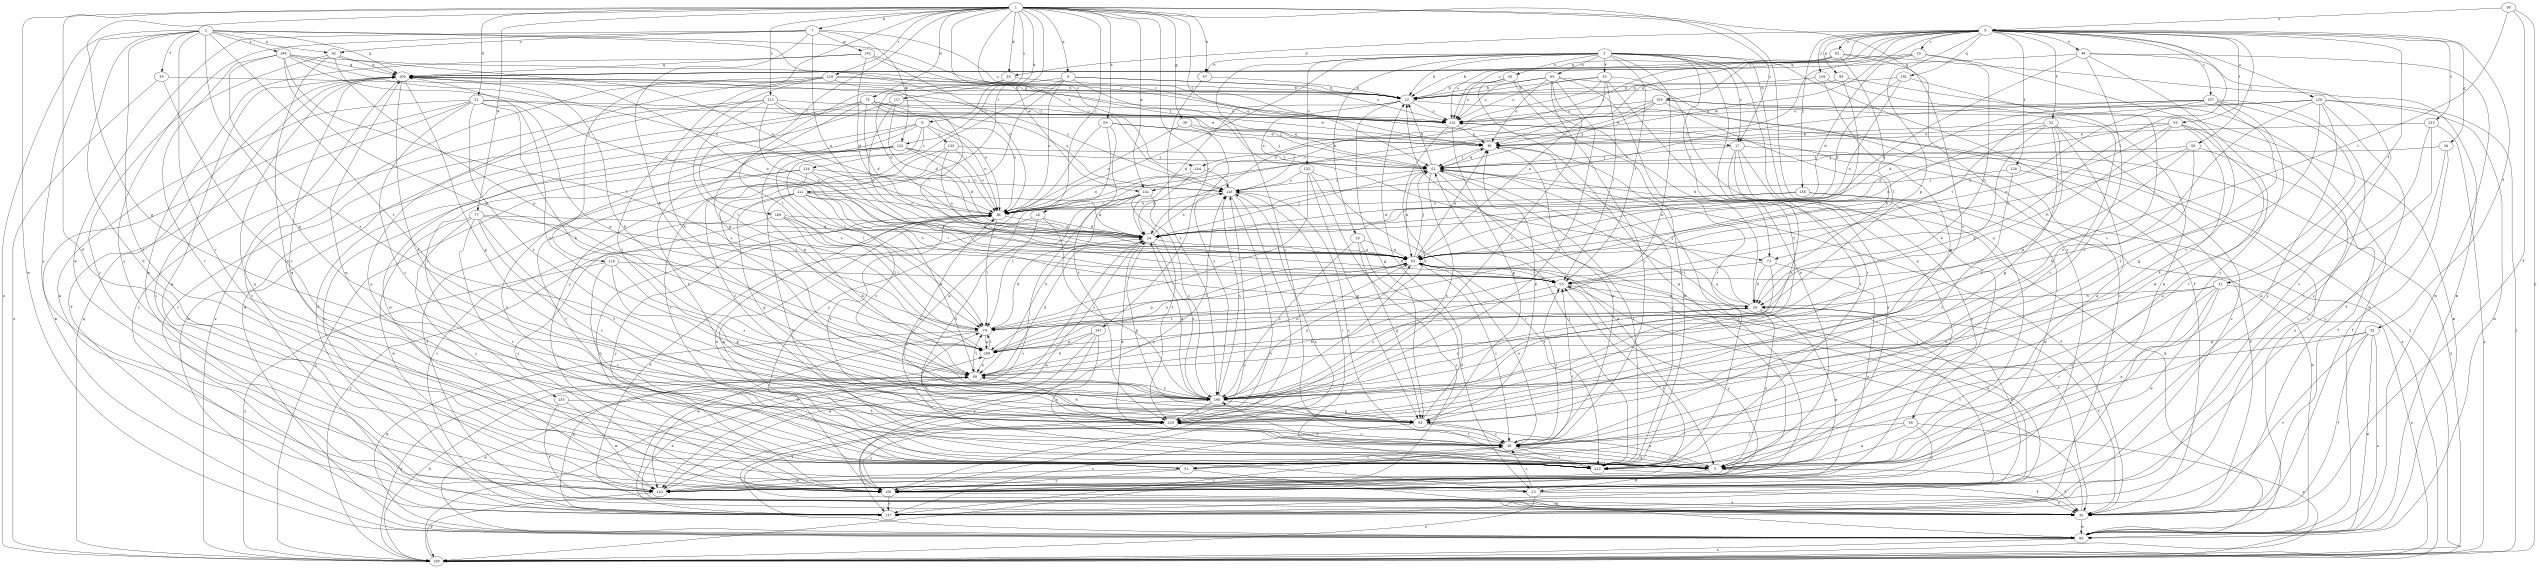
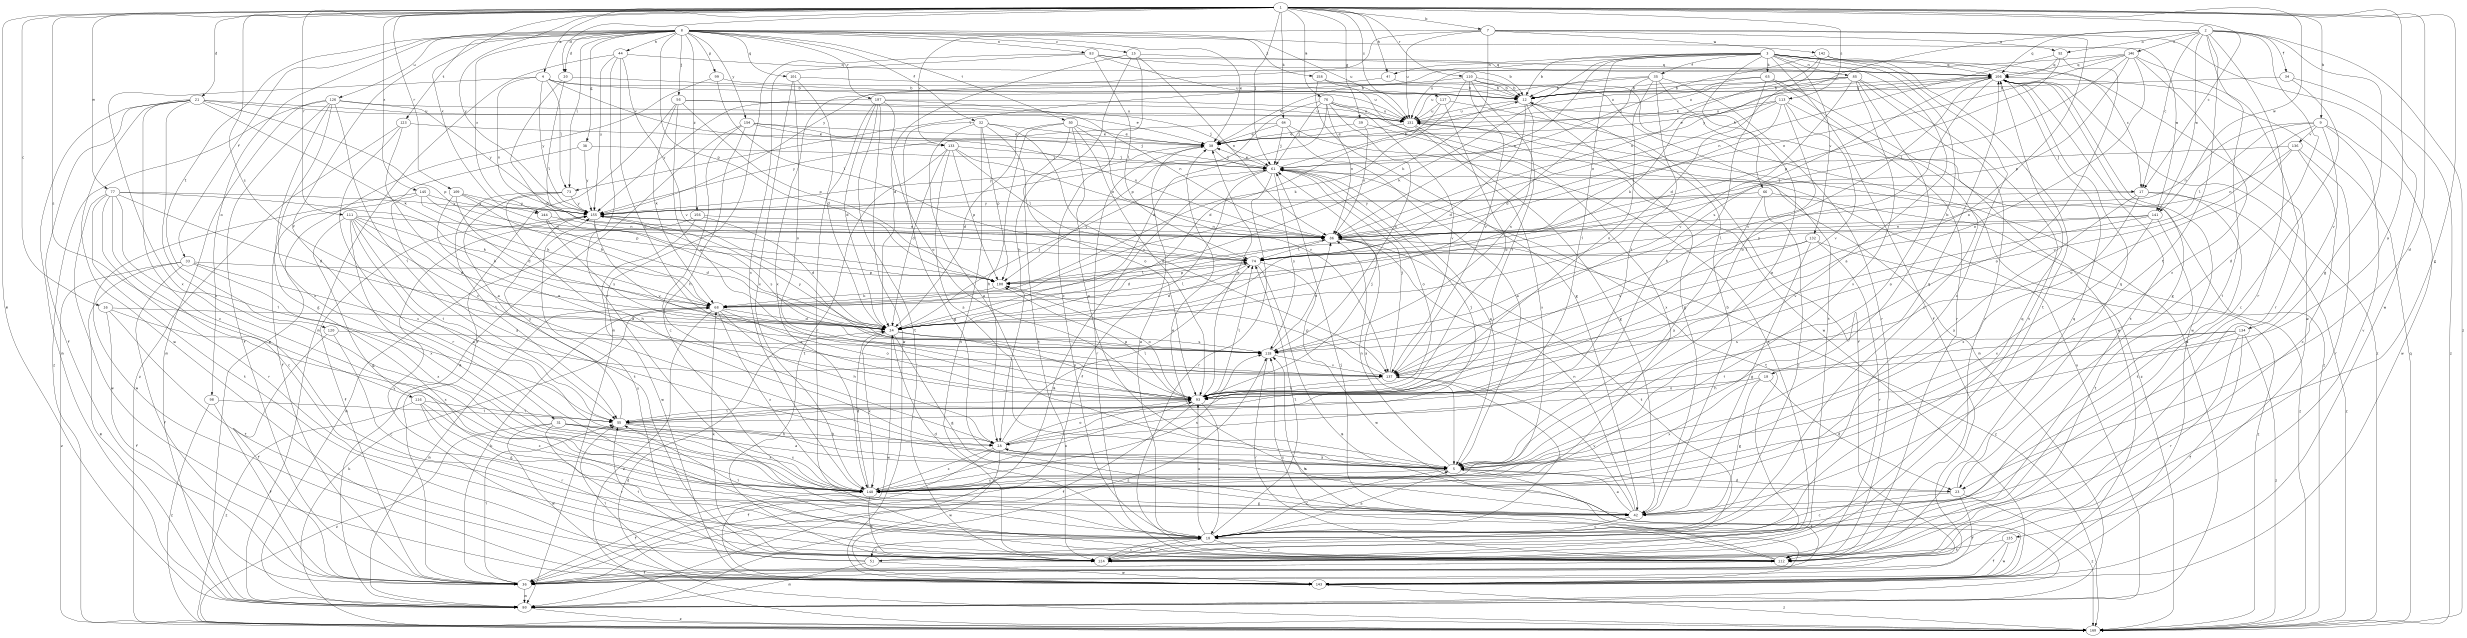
(2248, 19) -> (327, 83)
(1572, 110) -> (1043, 105)
(1594, 157) -> (1663, 179)
(1062, 226) -> (1113, 292)
(1052, 270) -> (407, 216)
(273, 382) -> none
(1966, 399) -> none
(1828, 407) -> (856, 533)
